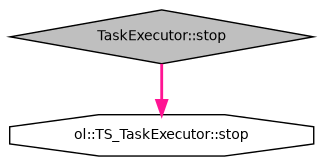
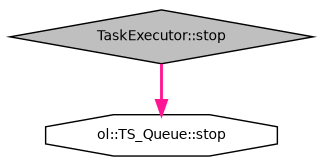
(162, 135) -> (162, 135)
